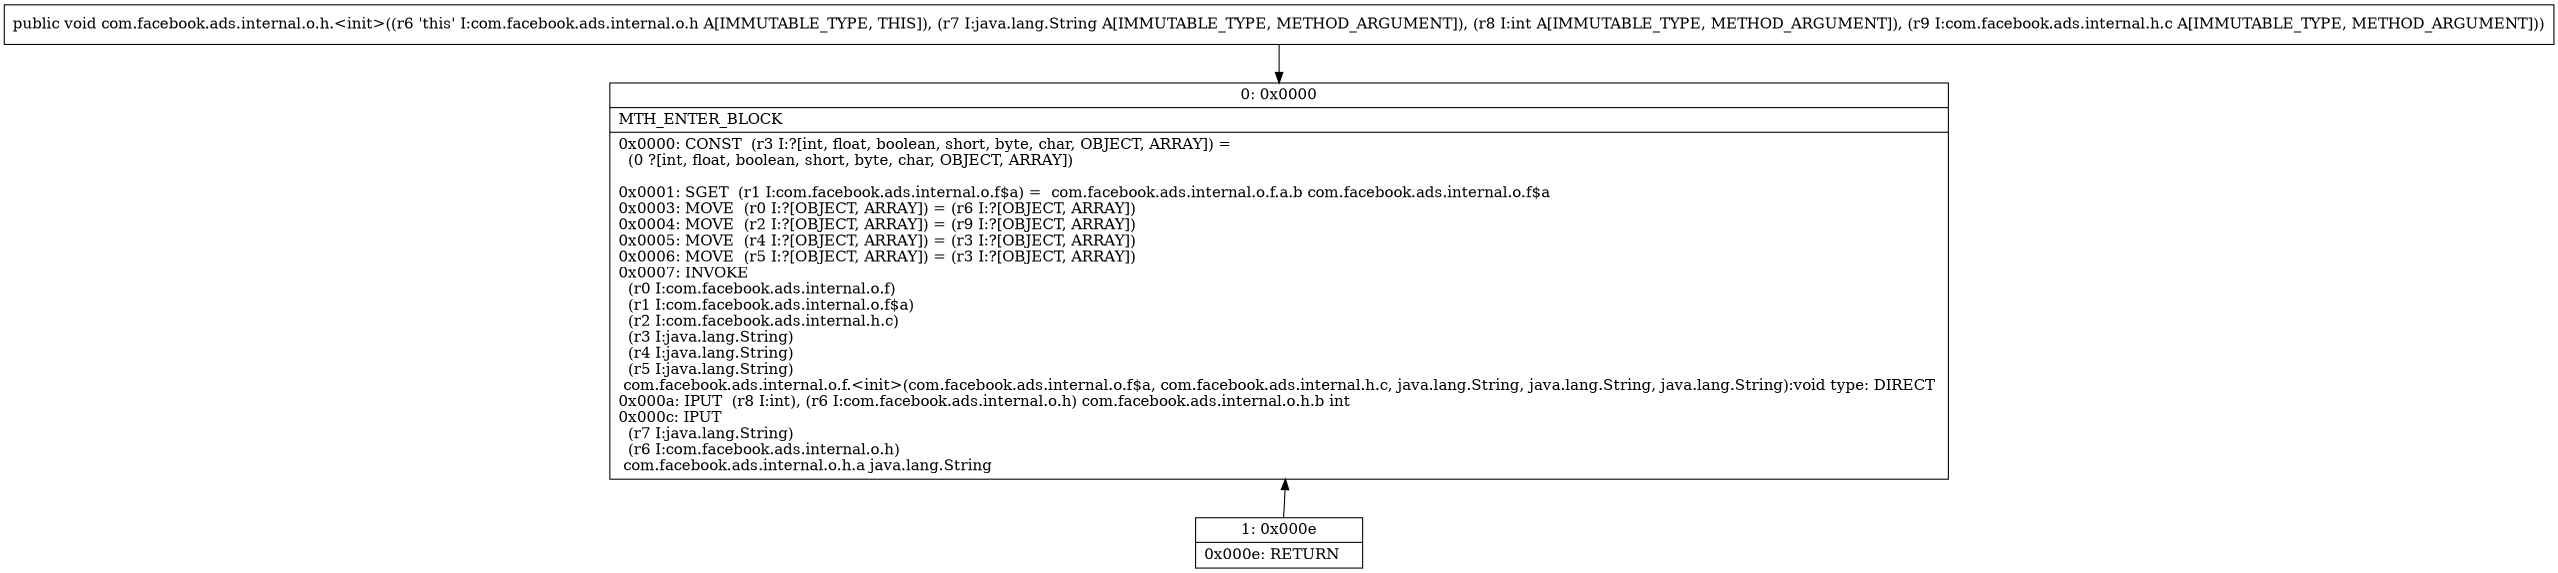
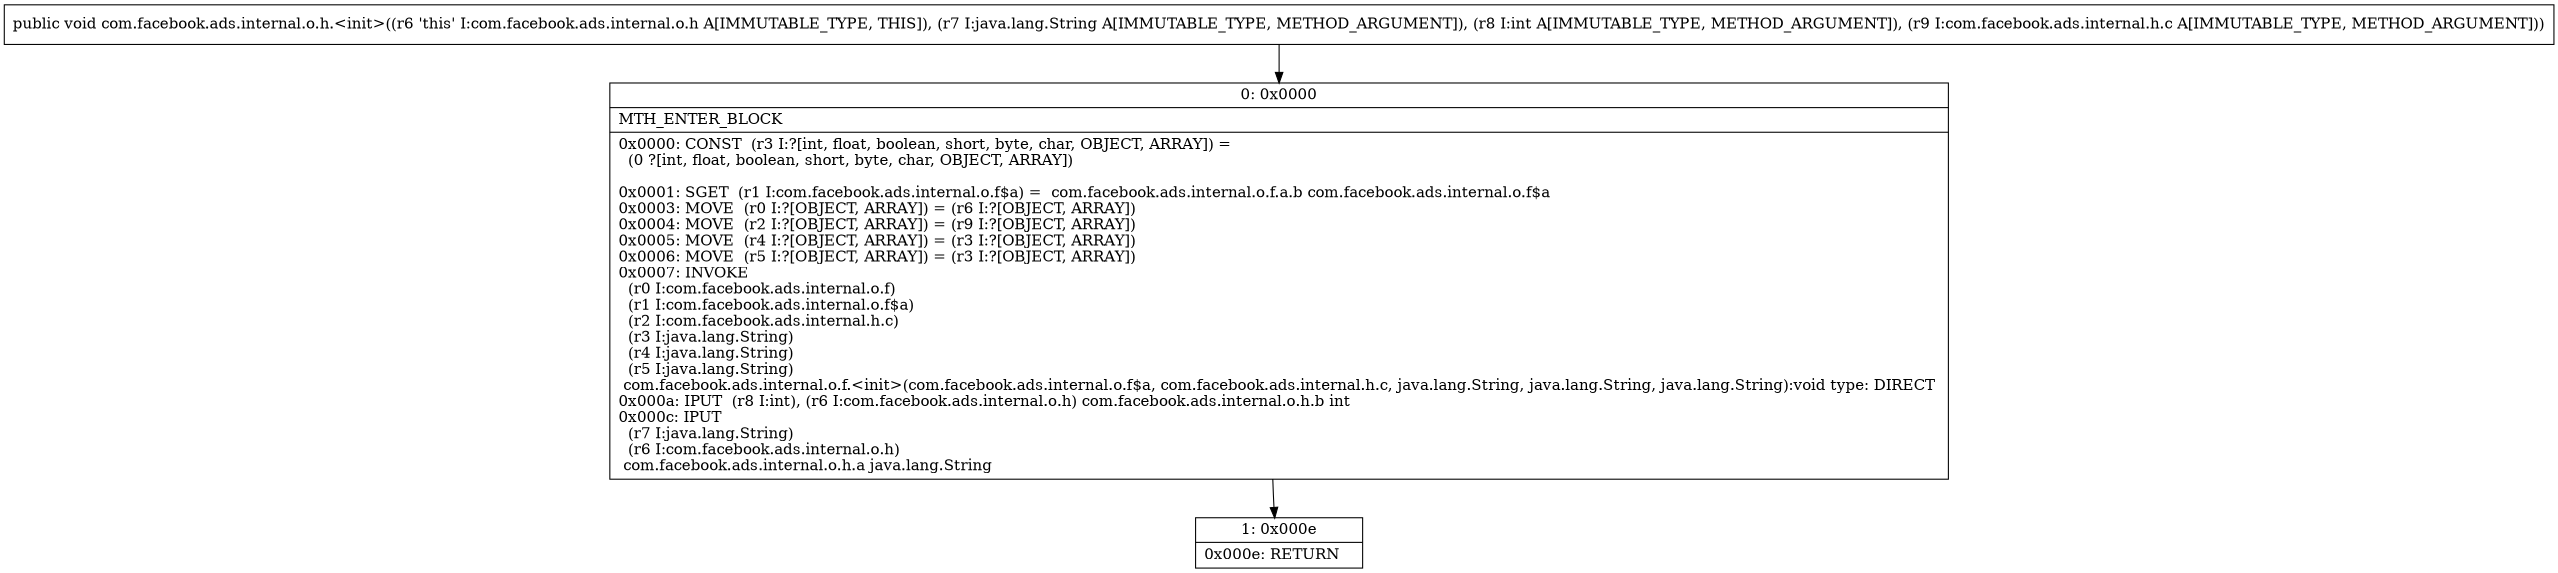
(1284, 504) -> (1273, 493)
